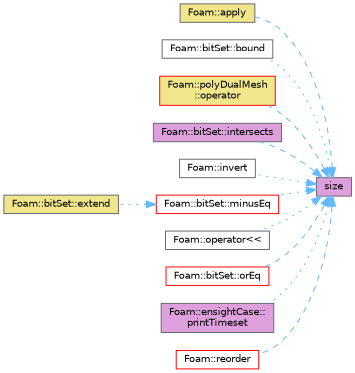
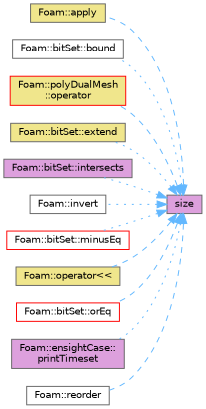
(289, 154) -> (131, 186)
(132, 204) -> (146, 160)
(287, 219) -> (145, 249)
(217, 240) -> (68, 276)
(217, 360) -> (68, 396)
